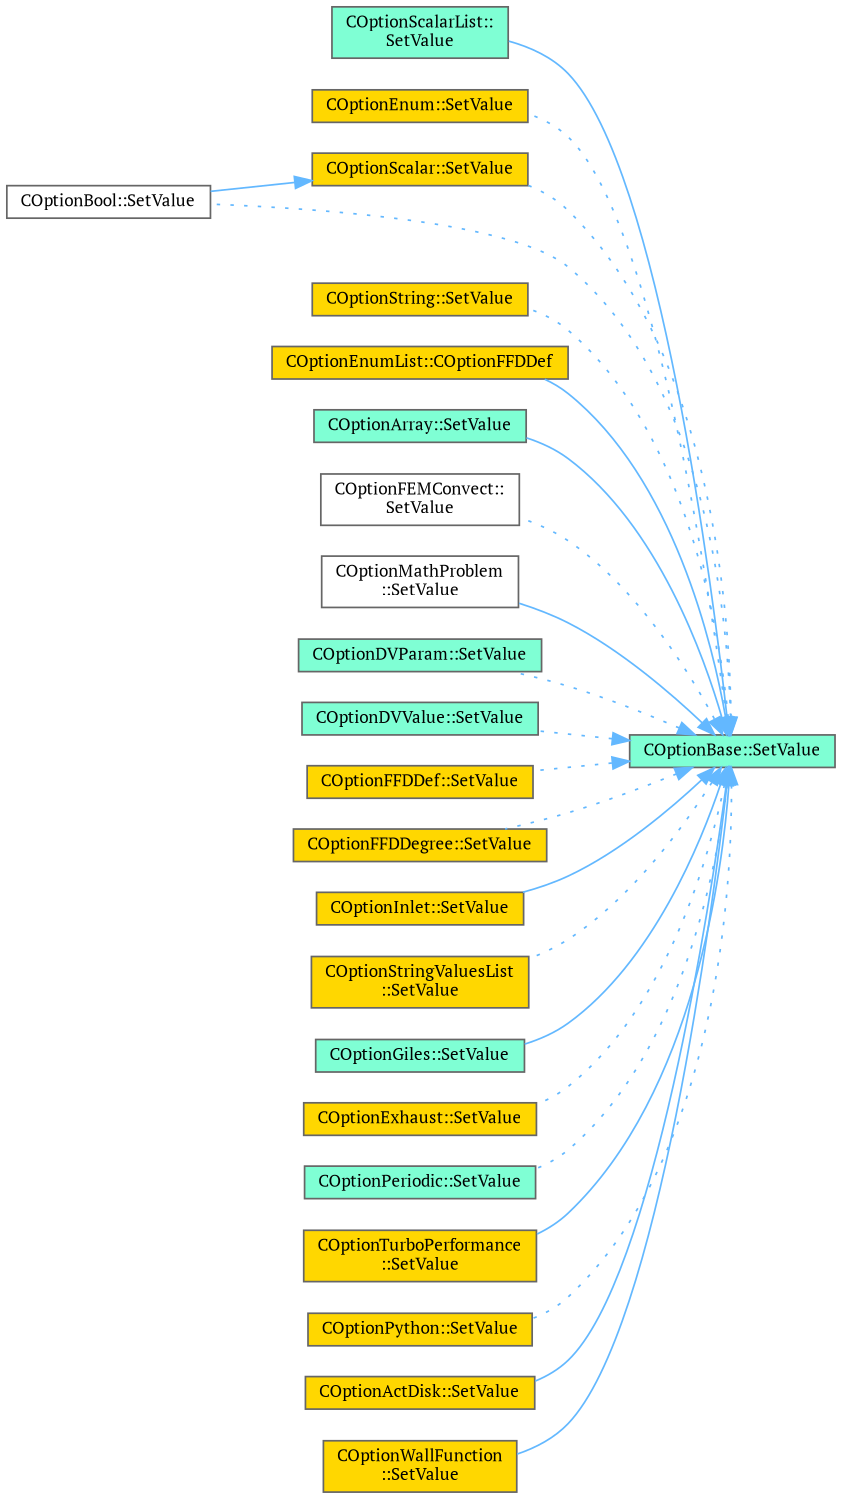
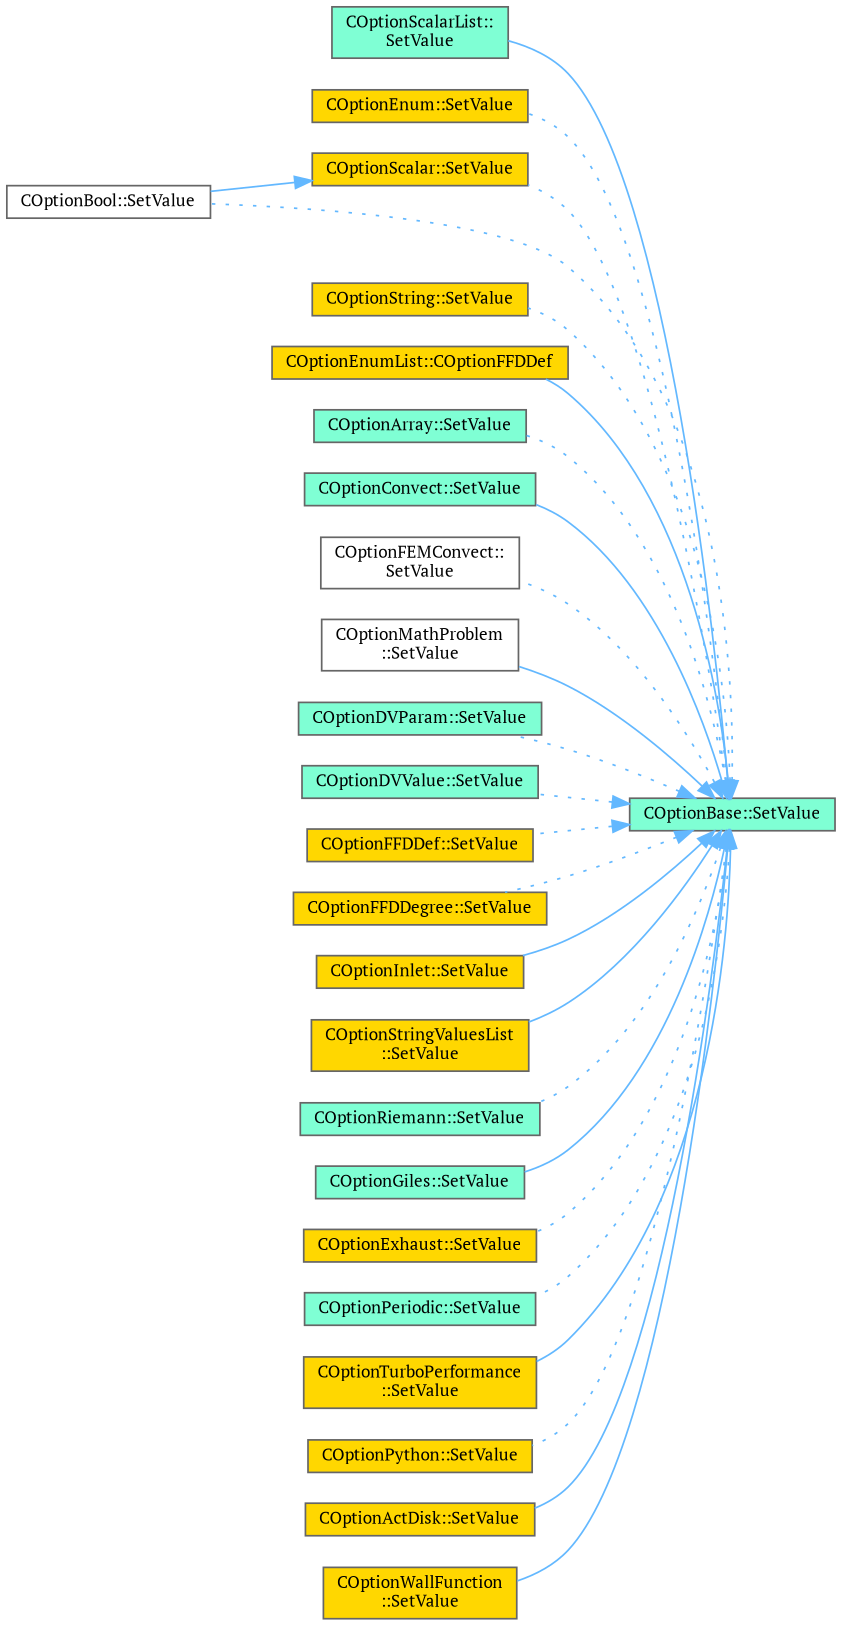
none -> (420, 489)
(653, 556) -> (664, 584)
(633, 884) -> (633, 948)
none -> (420, 1119)
